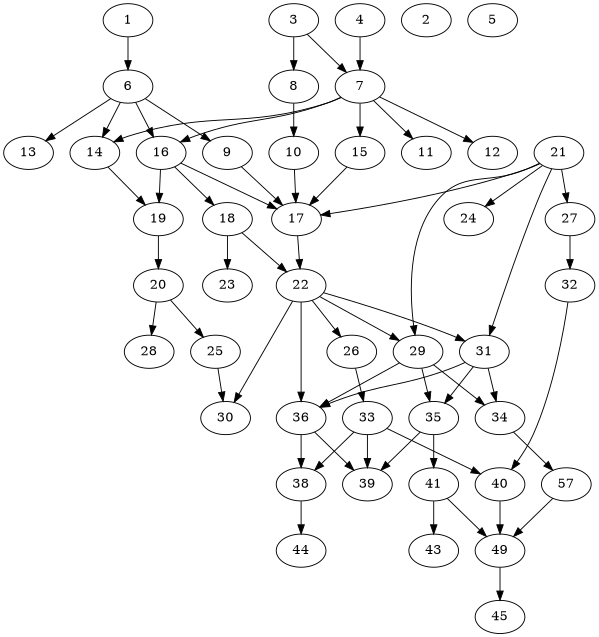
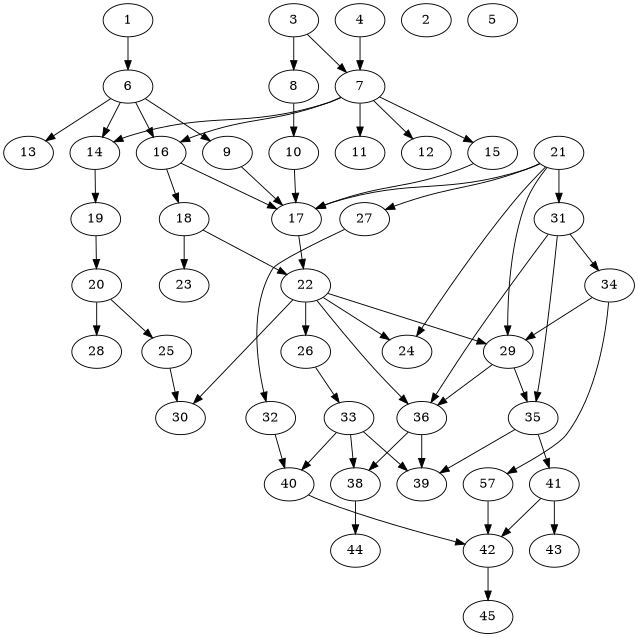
(160, 181) -> none
(390, 313) -> (353, 316)
(454, 381) -> (563, 316)
(500, 551) -> (488, 551)
